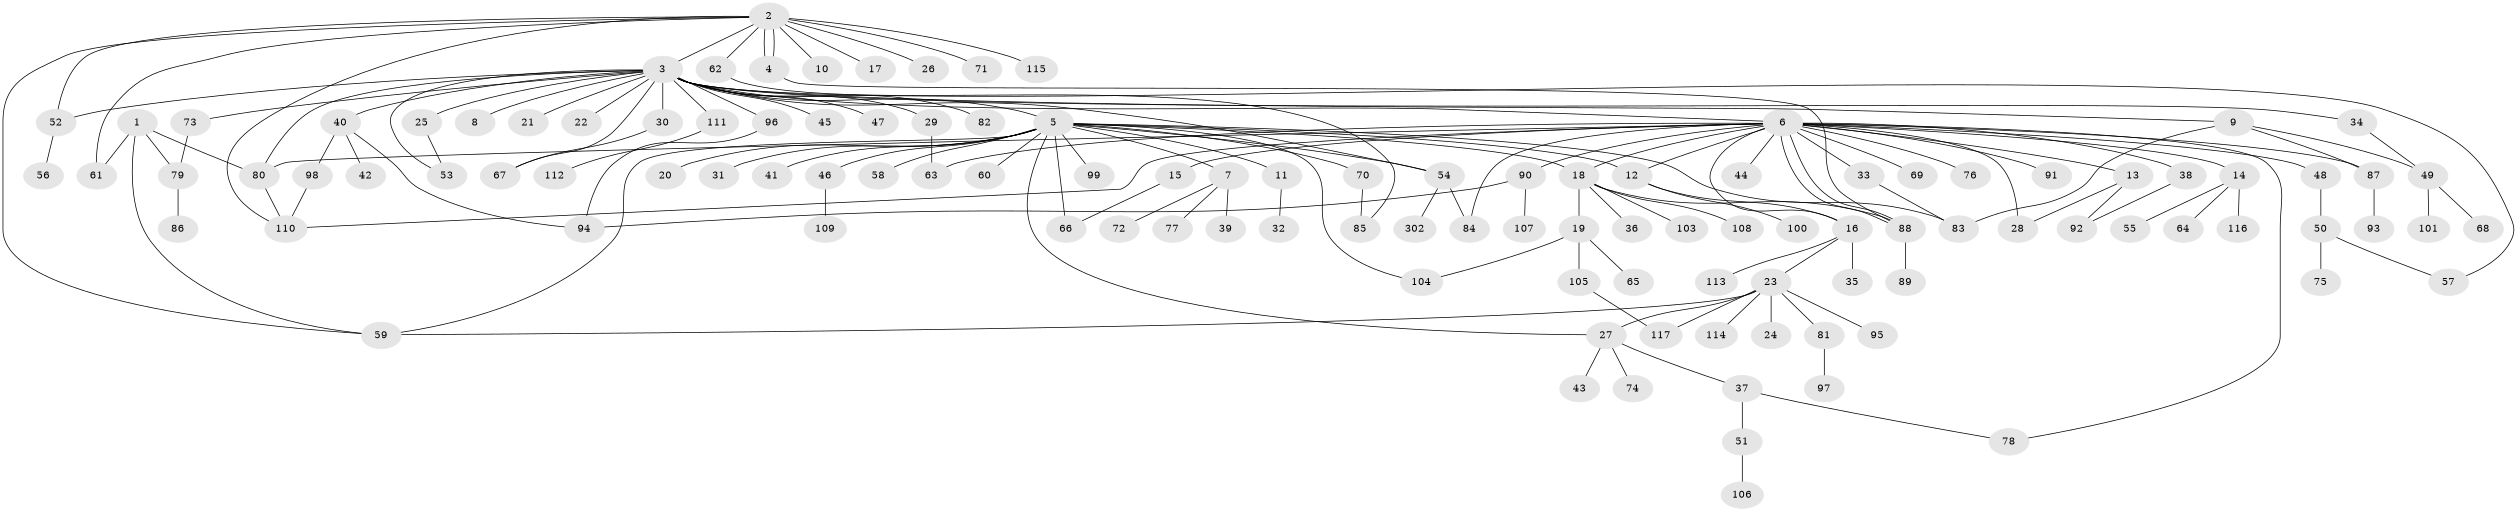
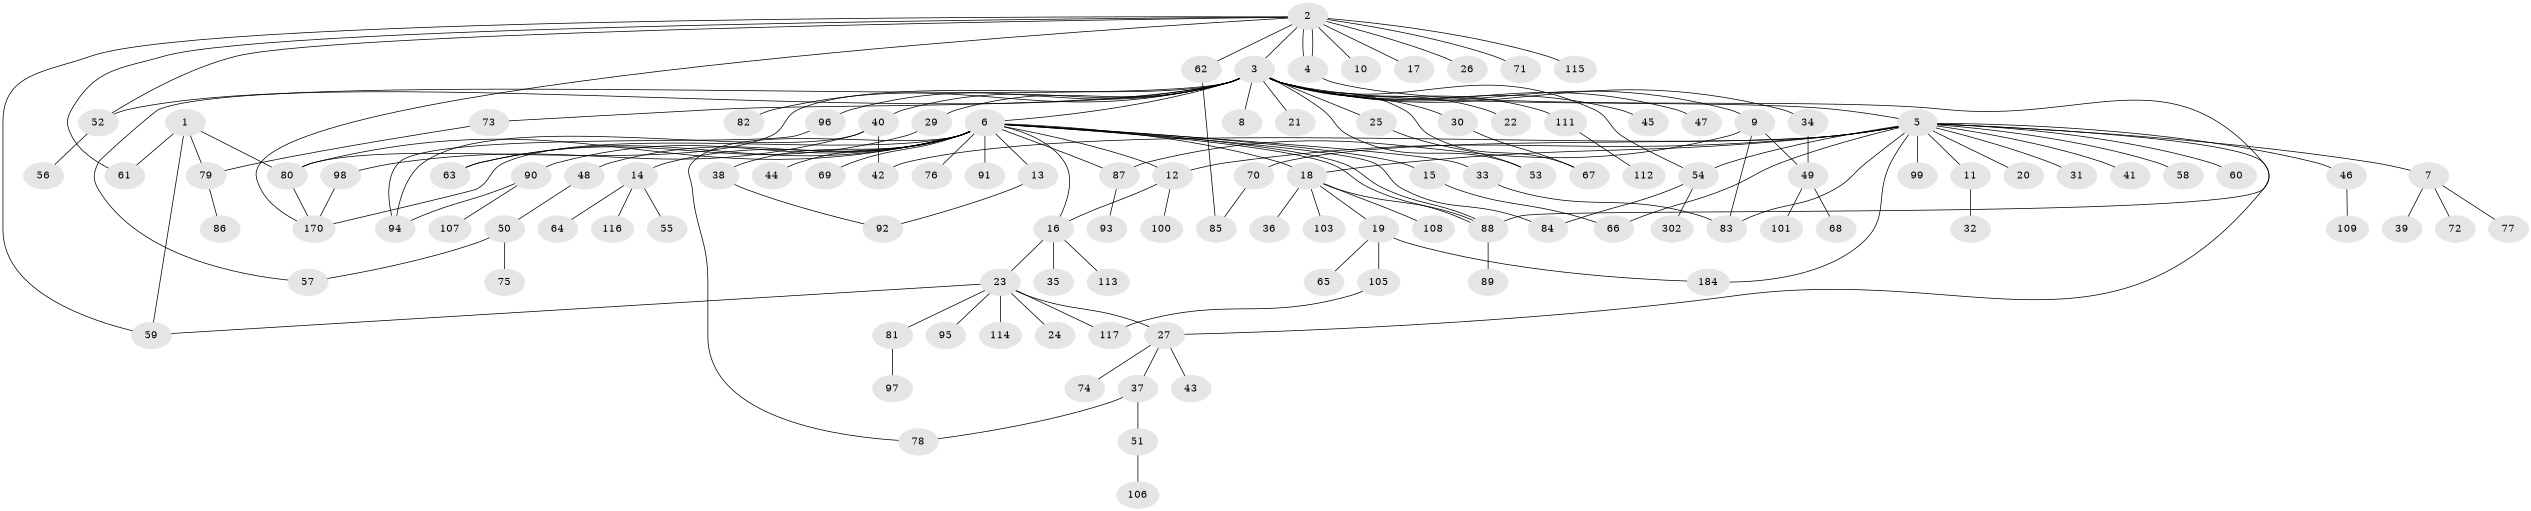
(660, 155) -> (1395, 138)
(286, 229) -> (314, 229)
(2018, 229) -> none
(1422, 282) -> (1708, 282)
